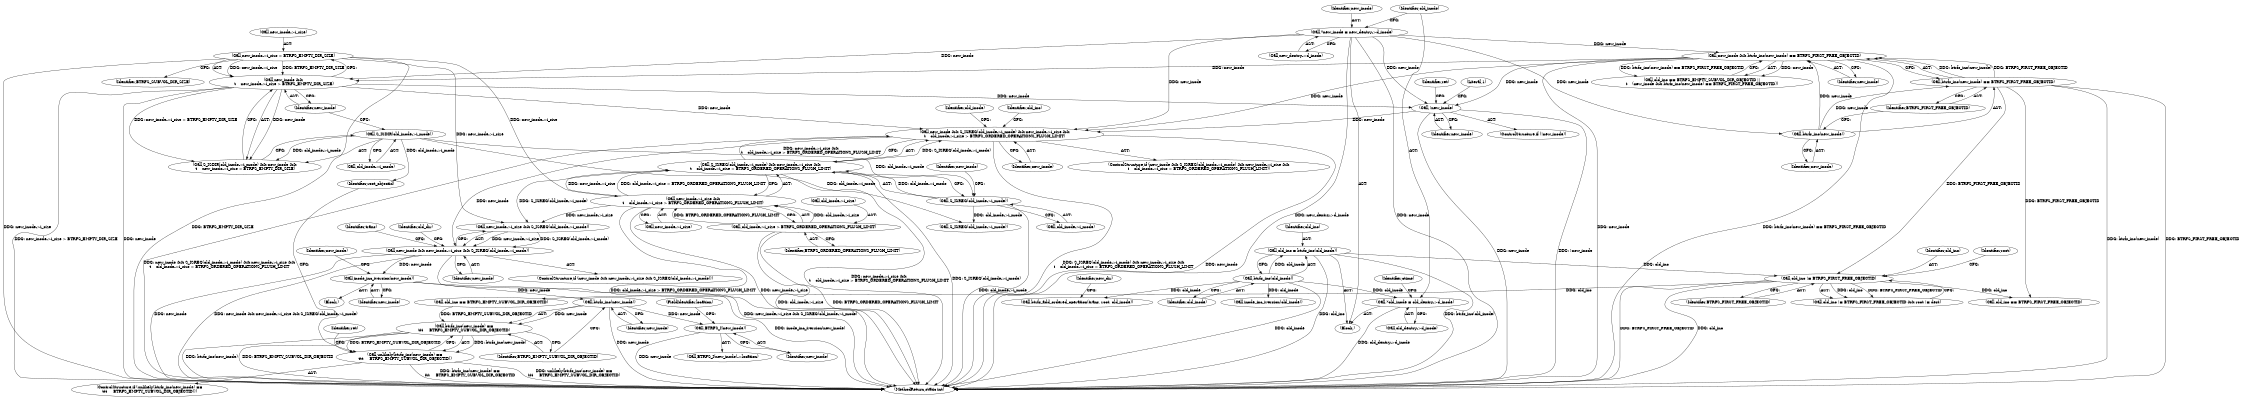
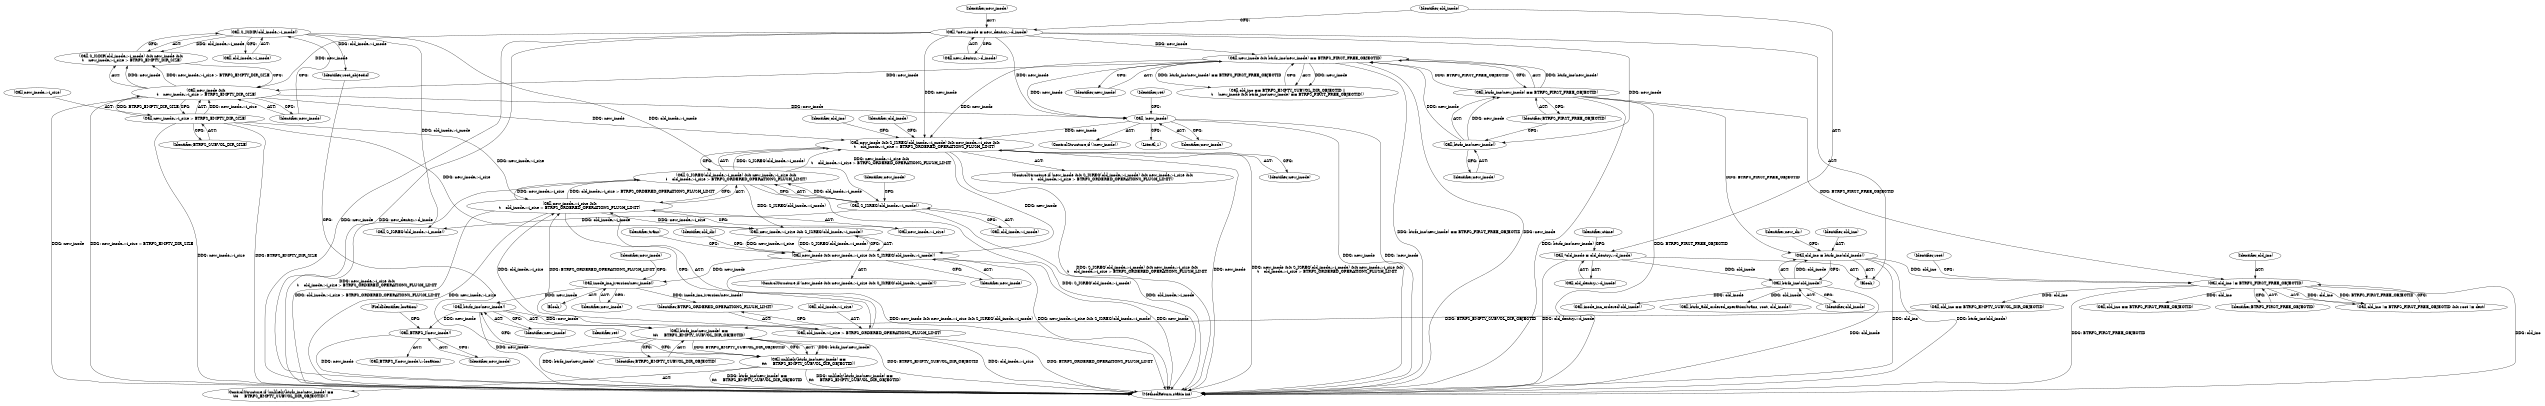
(1458, 94) -> (1151, 130)
none -> (208, 132)
(2025, 187) -> (1726, 128)
(1346, 287) -> (1696, 270)
(1087, 289) -> (1805, 243)
(1268, 302) -> (1608, 307)
(731, 305) -> (665, 295)
(1422, 314) -> (1597, 270)
